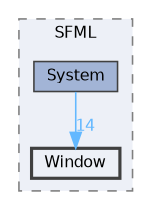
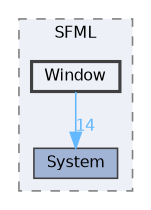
(76, 112) -> (76, 112)
